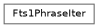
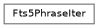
(49, 14) -> (49, 14)
